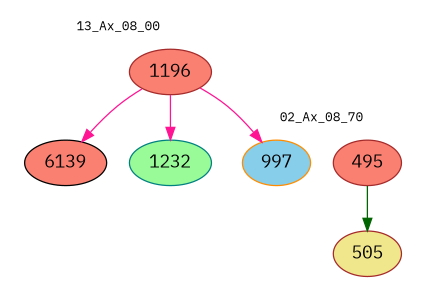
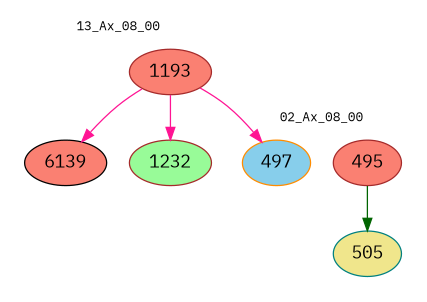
(170, 72) -> (170, 72)
(322, 118) -> (322, 118)
(170, 163) -> (170, 163)
(276, 163) -> (276, 163)
(367, 254) -> (367, 254)
